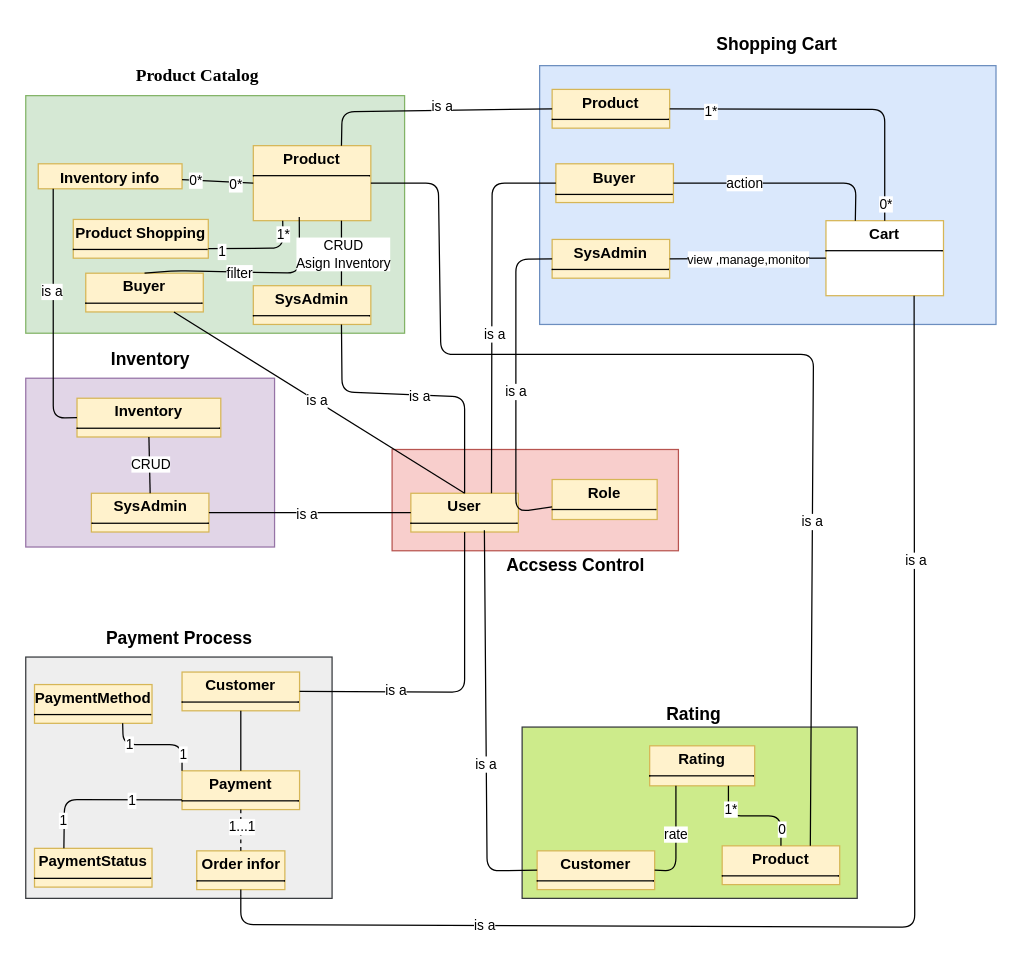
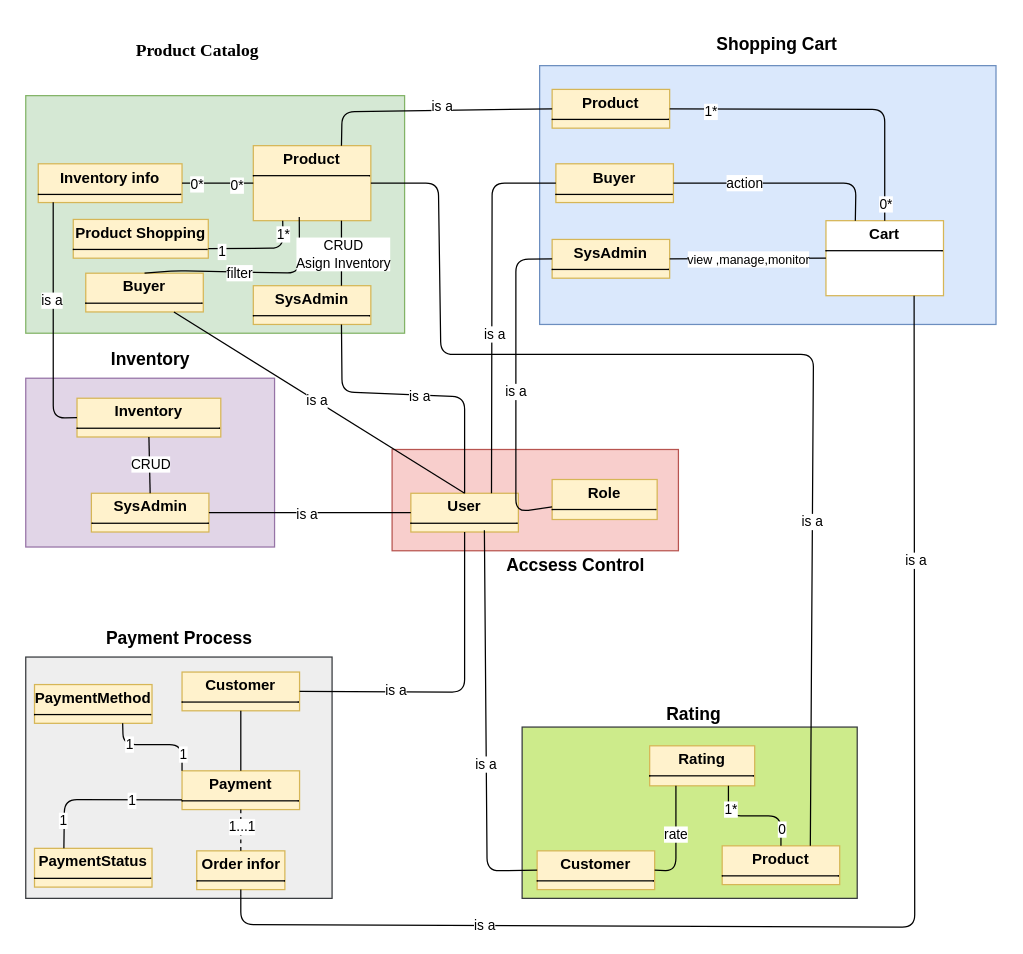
(198, 77) -> (198, 52)
(110, 176) -> (110, 183)
